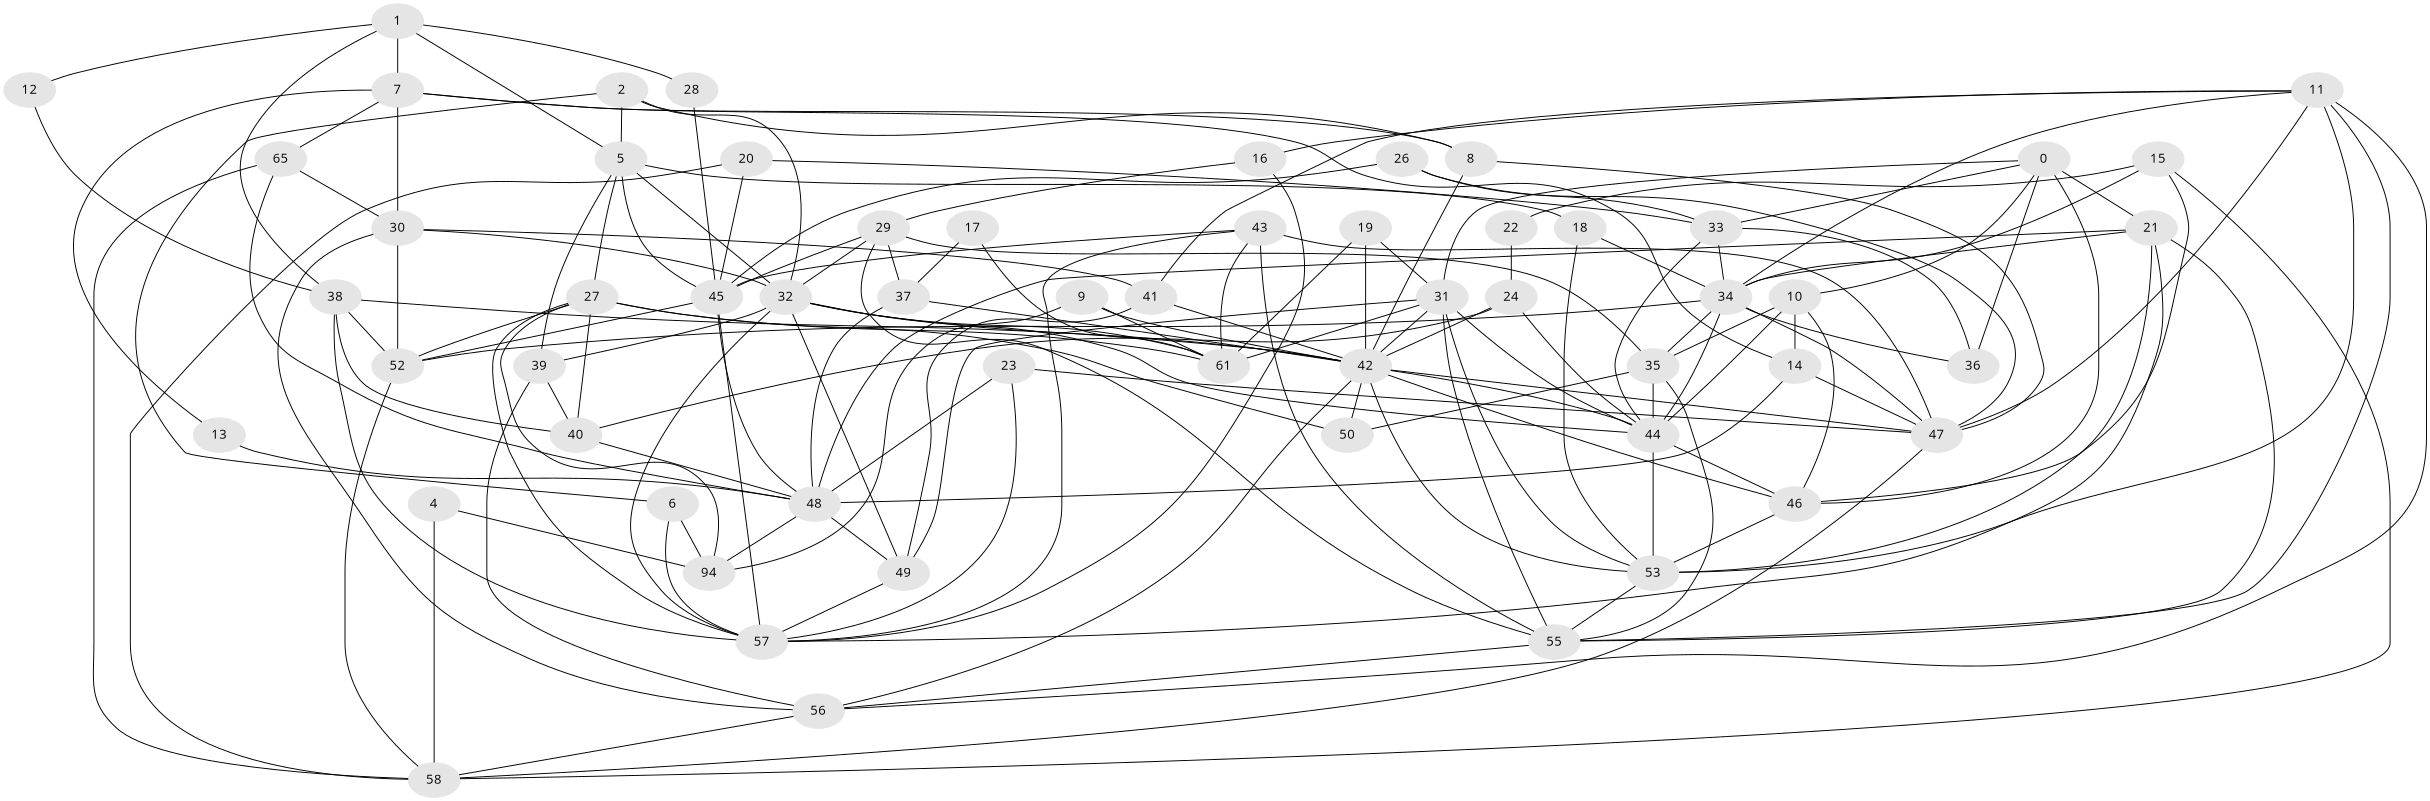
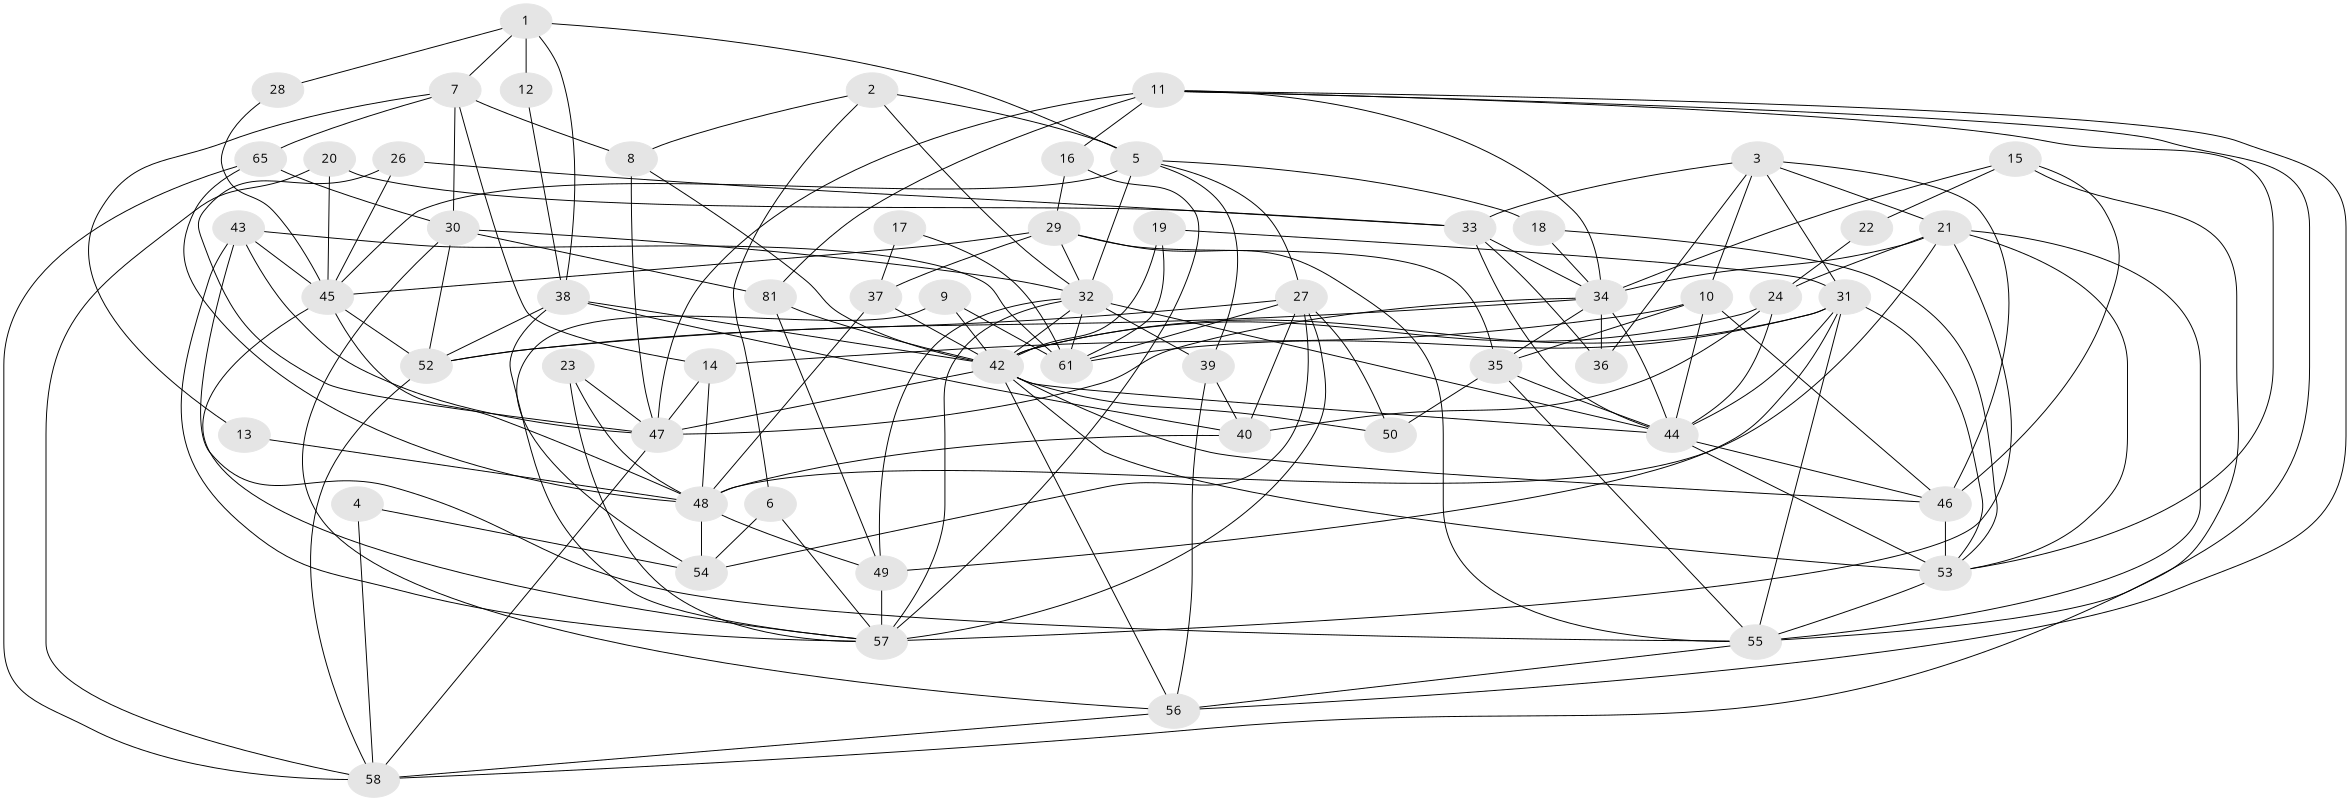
(2044, 159) -> (1758, 159)
none -> (1859, 261)
(1151, 297) -> (770, 297)
(709, 573) -> (702, 573)
